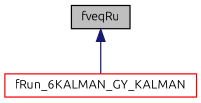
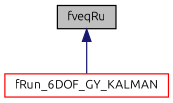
(101, 85) -> (87, 85)
